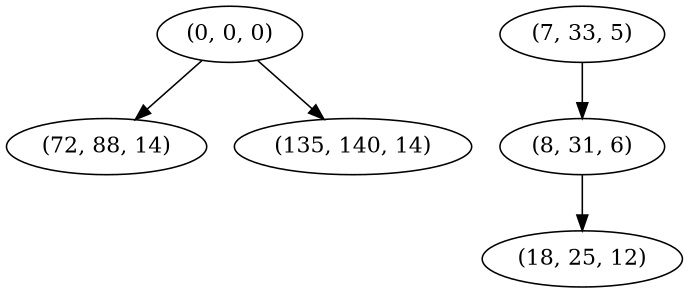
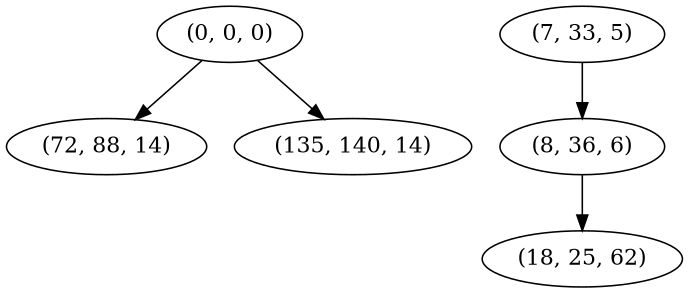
(582, 147) -> (582, 147)
(582, 259) -> (582, 259)
